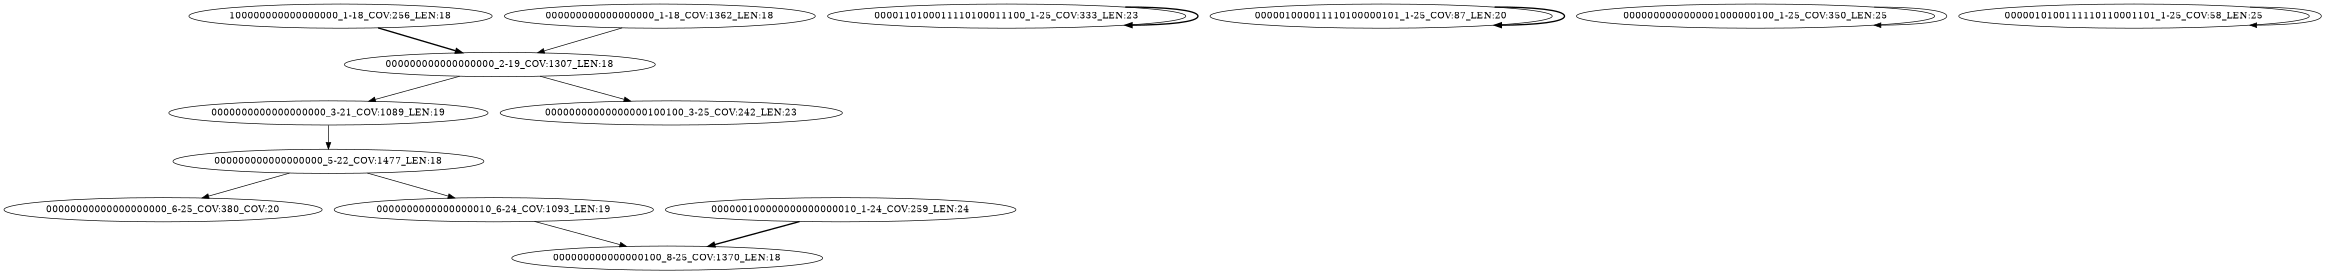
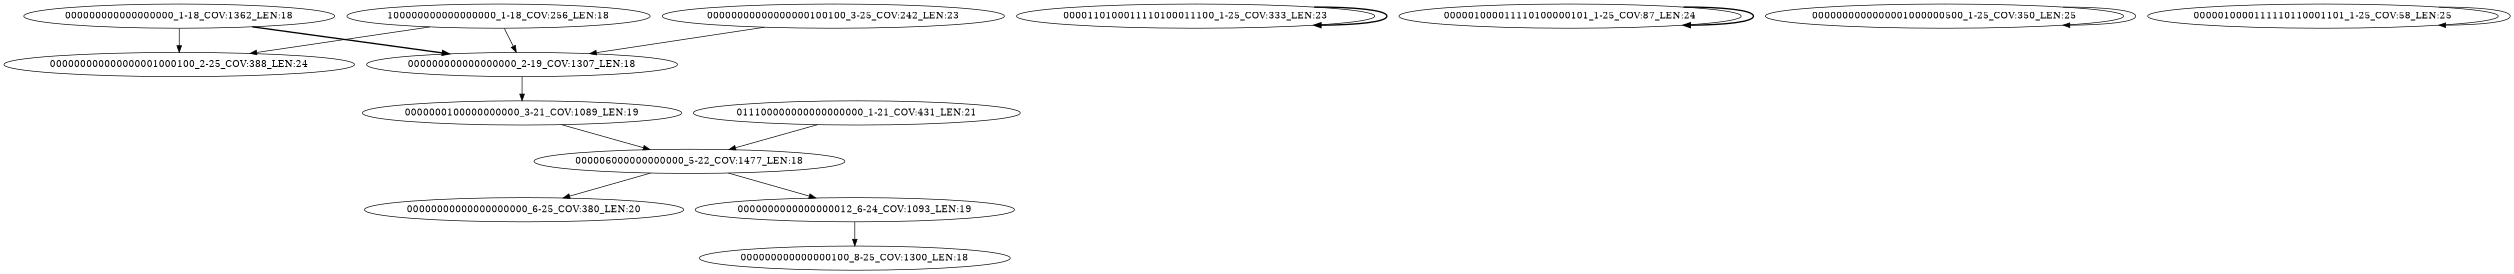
(1381, 16) -> (1570, 16)
(1756, 16) -> (1944, 16)
(2134, 16) -> (2323, 16)
(417, 39) -> (509, 37)
(583, 39) -> (362, 42)
none -> (179, 65)
(582, 88) -> (680, 40)
(328, 113) -> (522, 113)
none -> (857, 113)
(328, 161) -> (689, 161)
(163, 210) -> (524, 210)
(494, 210) -> (855, 210)
(841, 210) -> none
(667, 258) -> (855, 258)
